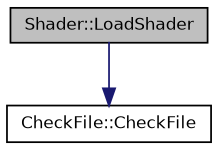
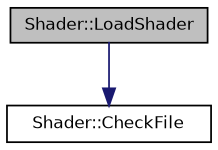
(109, 124) -> (109, 124)
